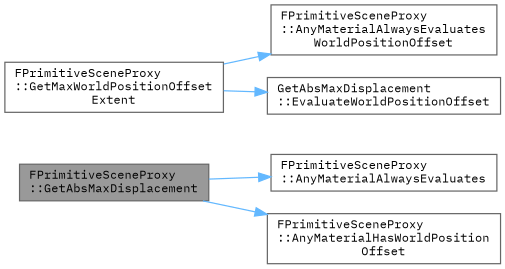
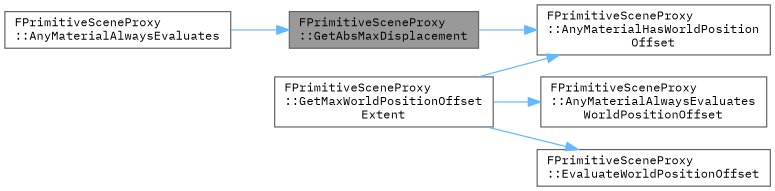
none -> (513, 68)
(384, 96) -> (654, 168)
(234, 178) -> (254, 30)
